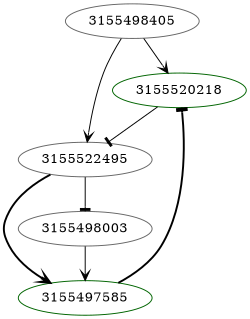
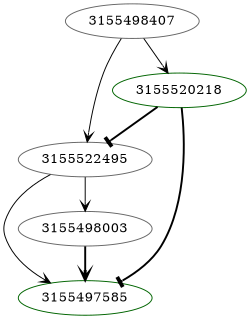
(132, 21) -> (132, 21)
(134, 124) -> (134, 124)
(85, 192) -> (85, 189)
(176, 209) -> (177, 204)
(4, 224) -> (4, 224)
(85, 259) -> (85, 259)
